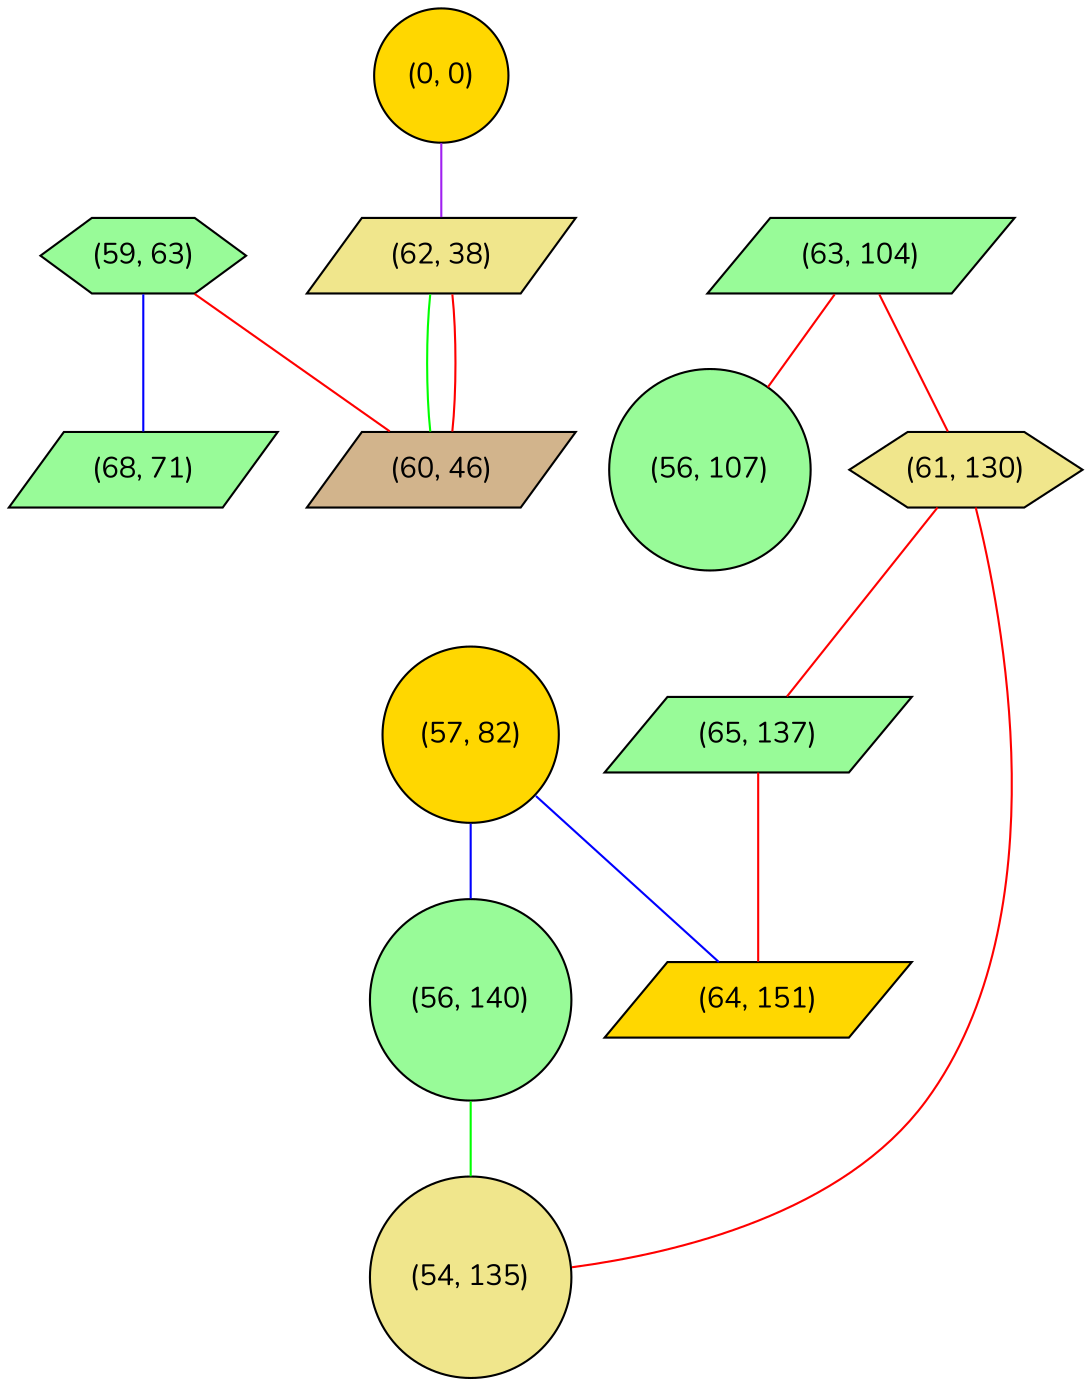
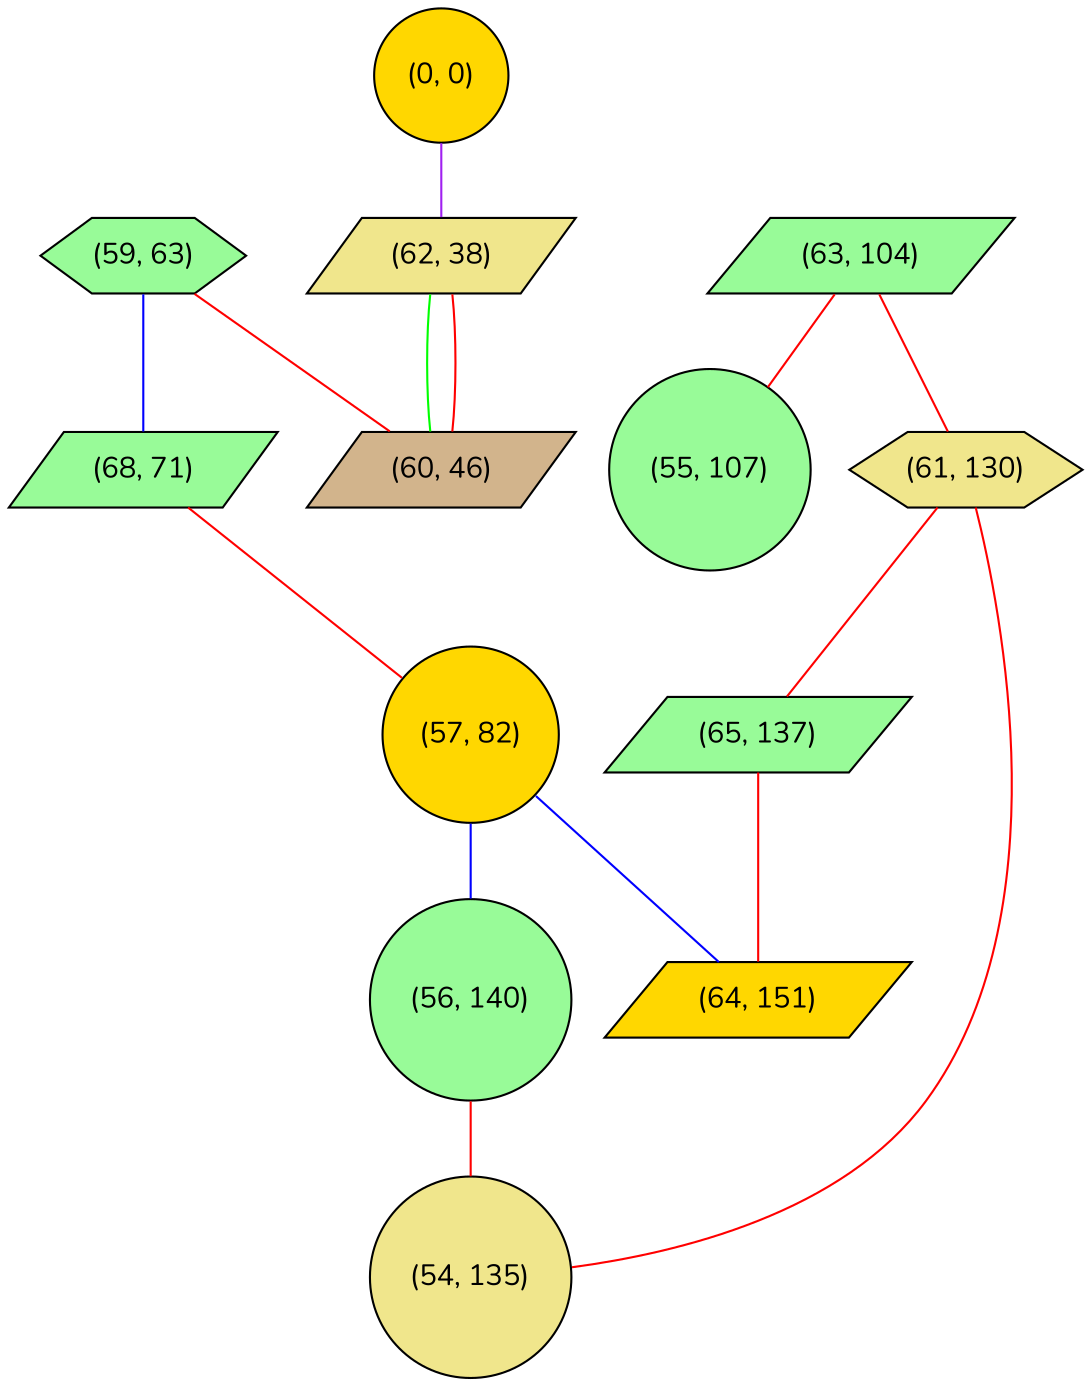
(710, 470) -> (710, 470)
none -> (295, 593)
(471, 1139) -> (471, 1139)
